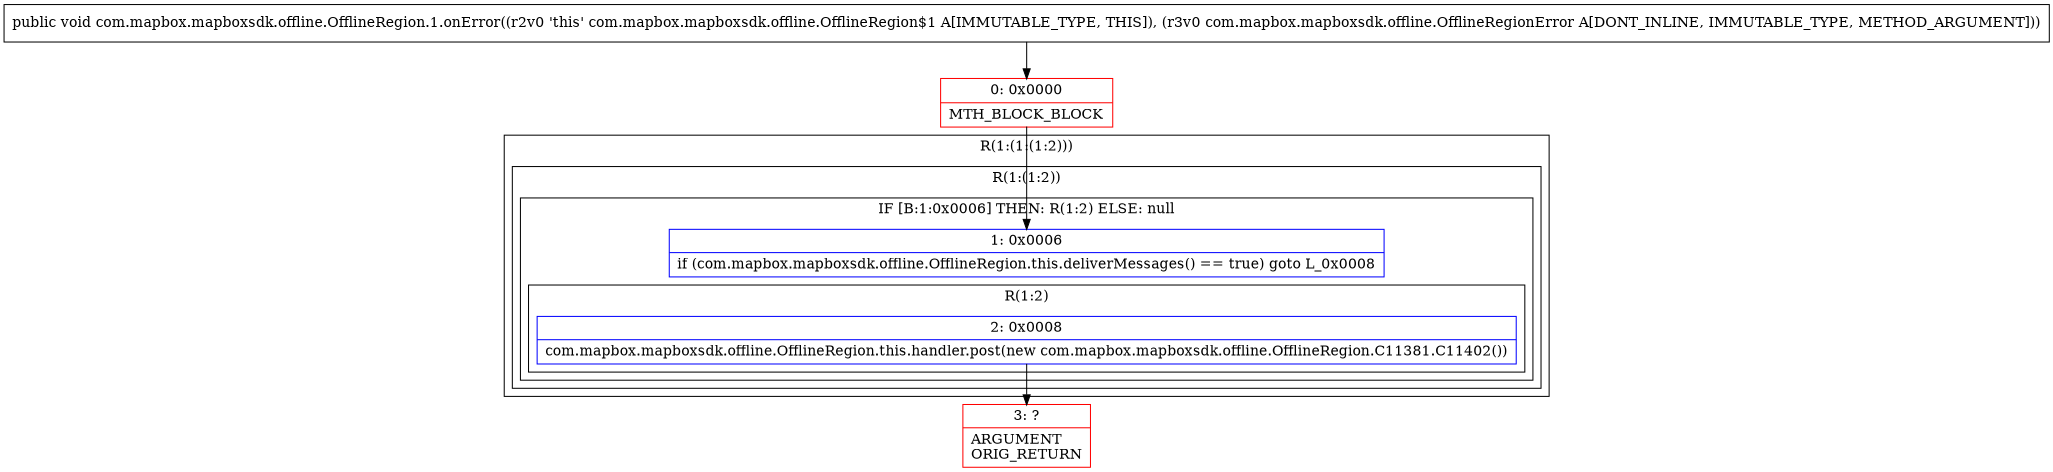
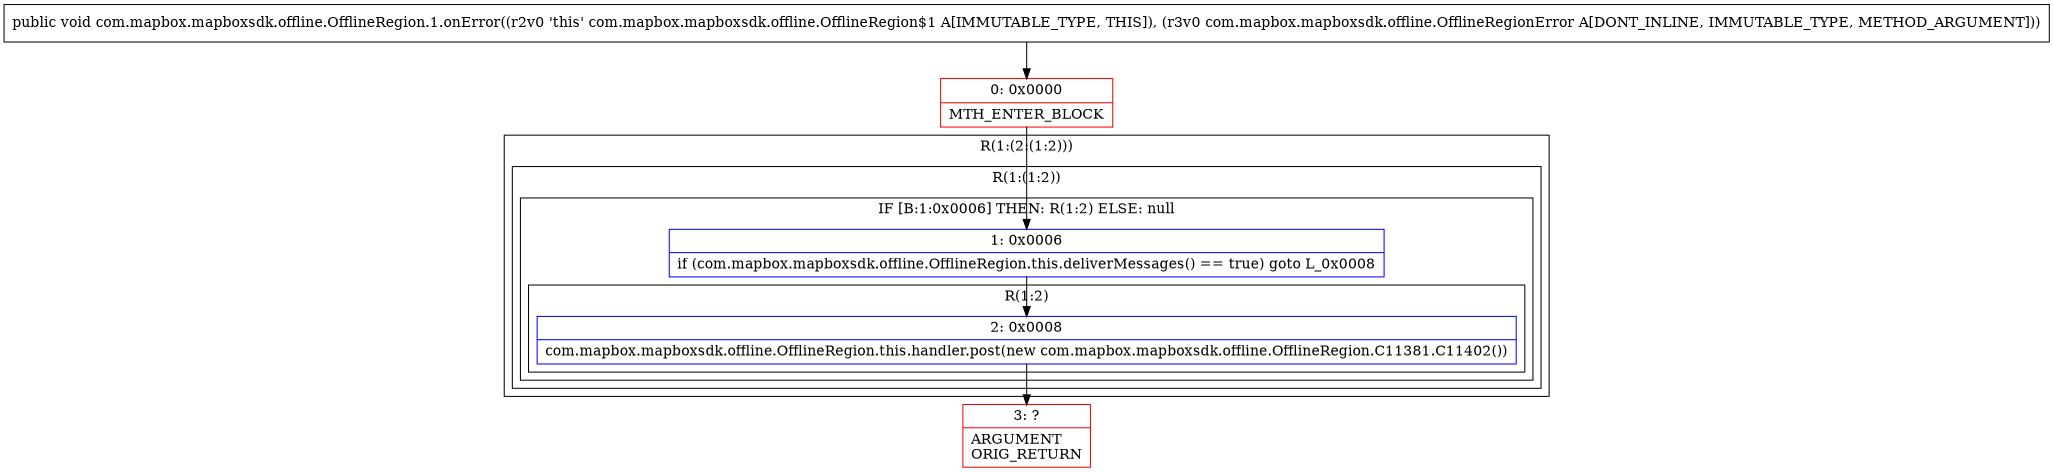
(1026, 114) -> (1027, 114)
(1027, 147) -> (1027, 147)
none -> (1027, 291)
